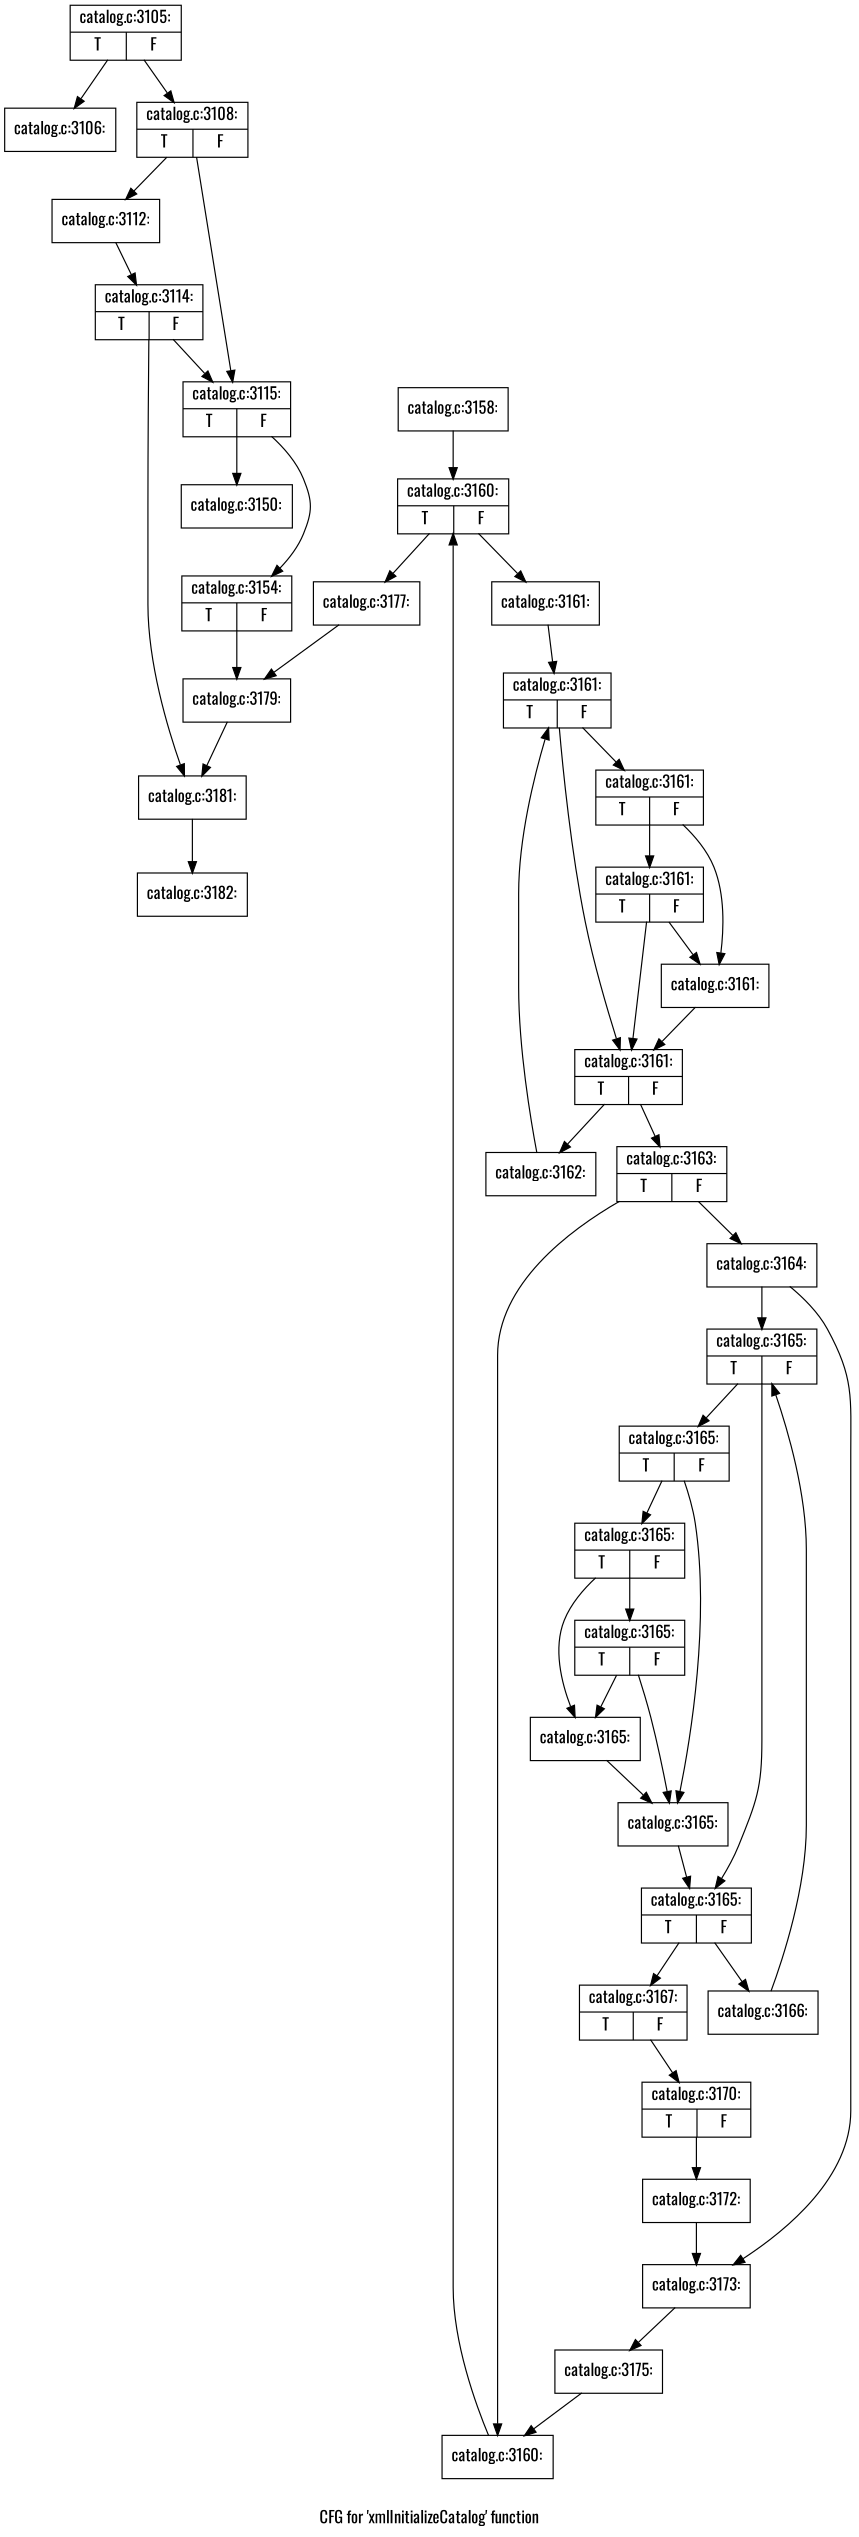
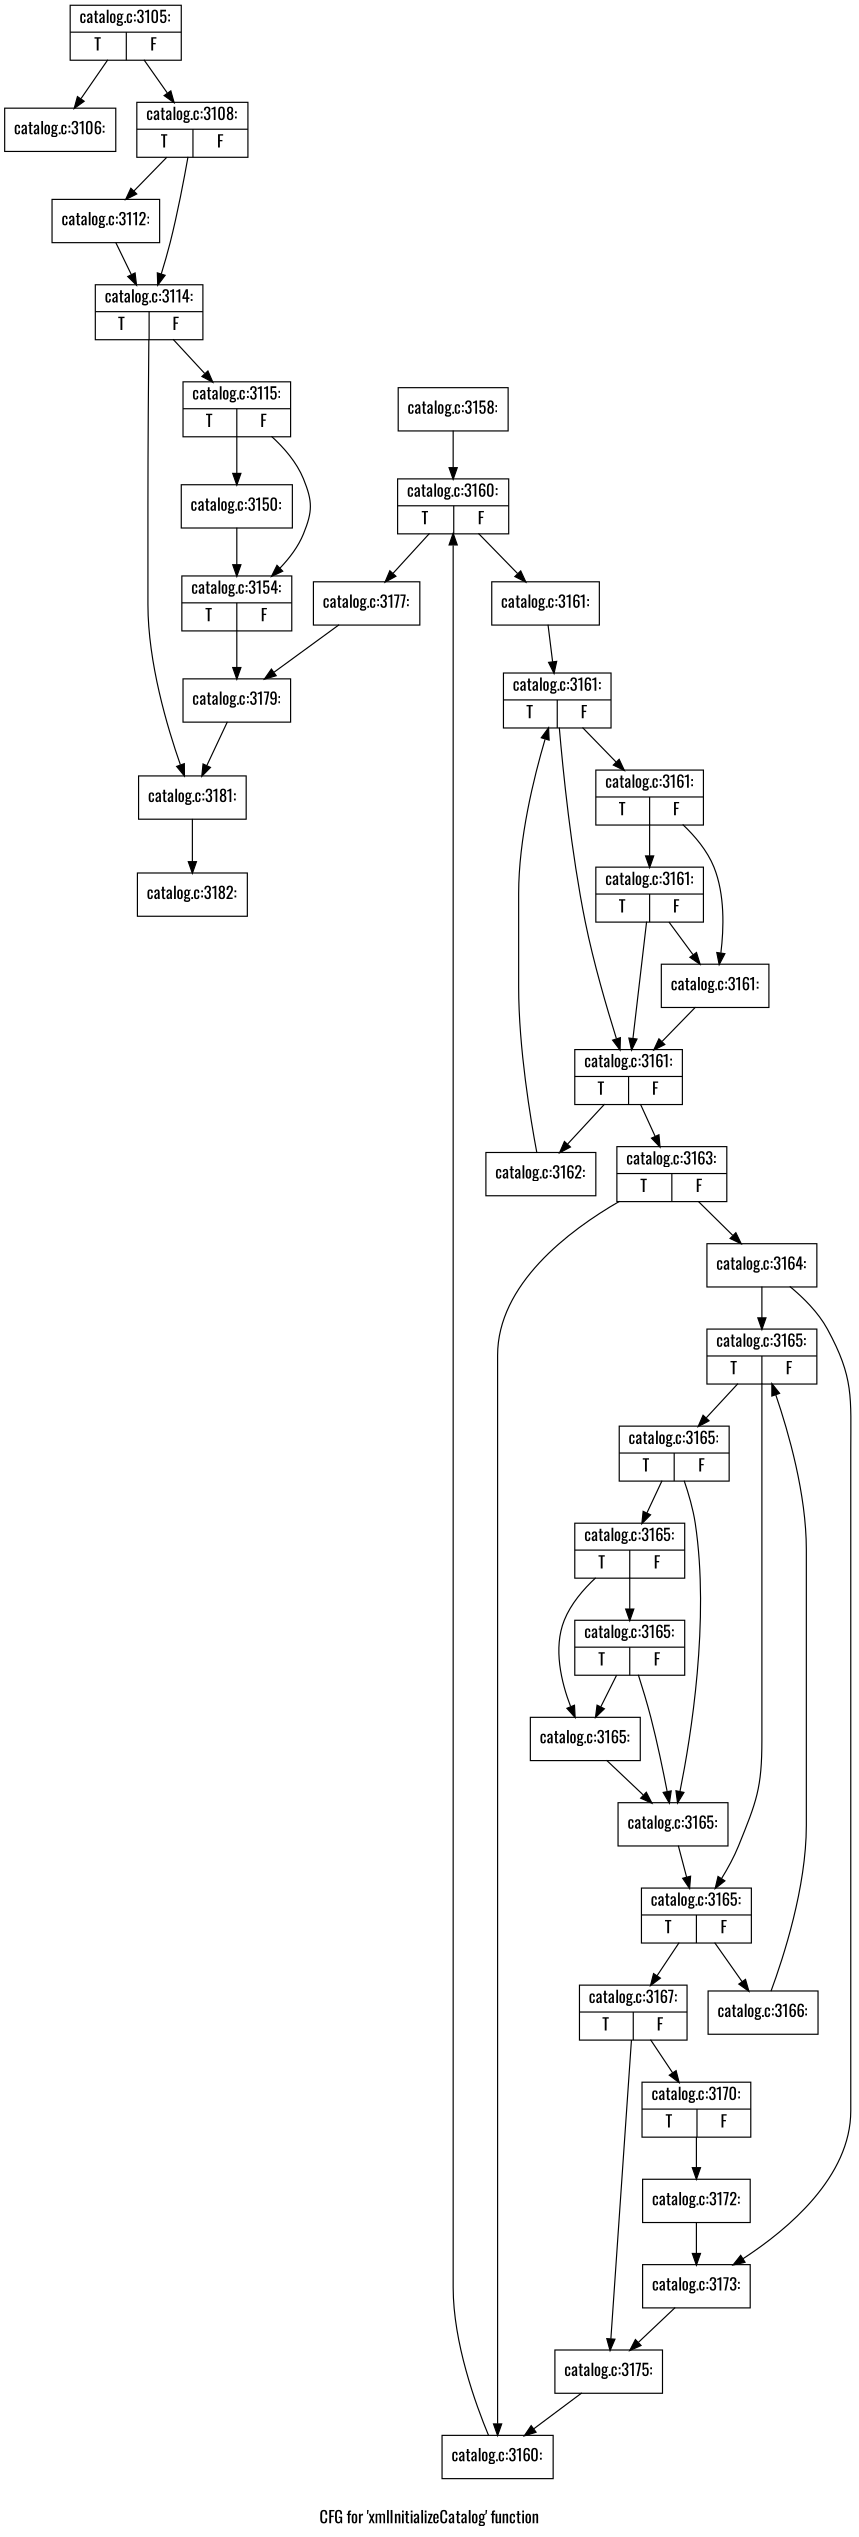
(214, 264) -> (176, 216)
none -> (237, 546)
none -> (621, 2189)
